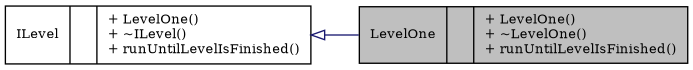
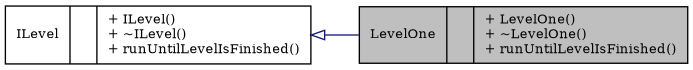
(153, 20) -> (142, 20)
